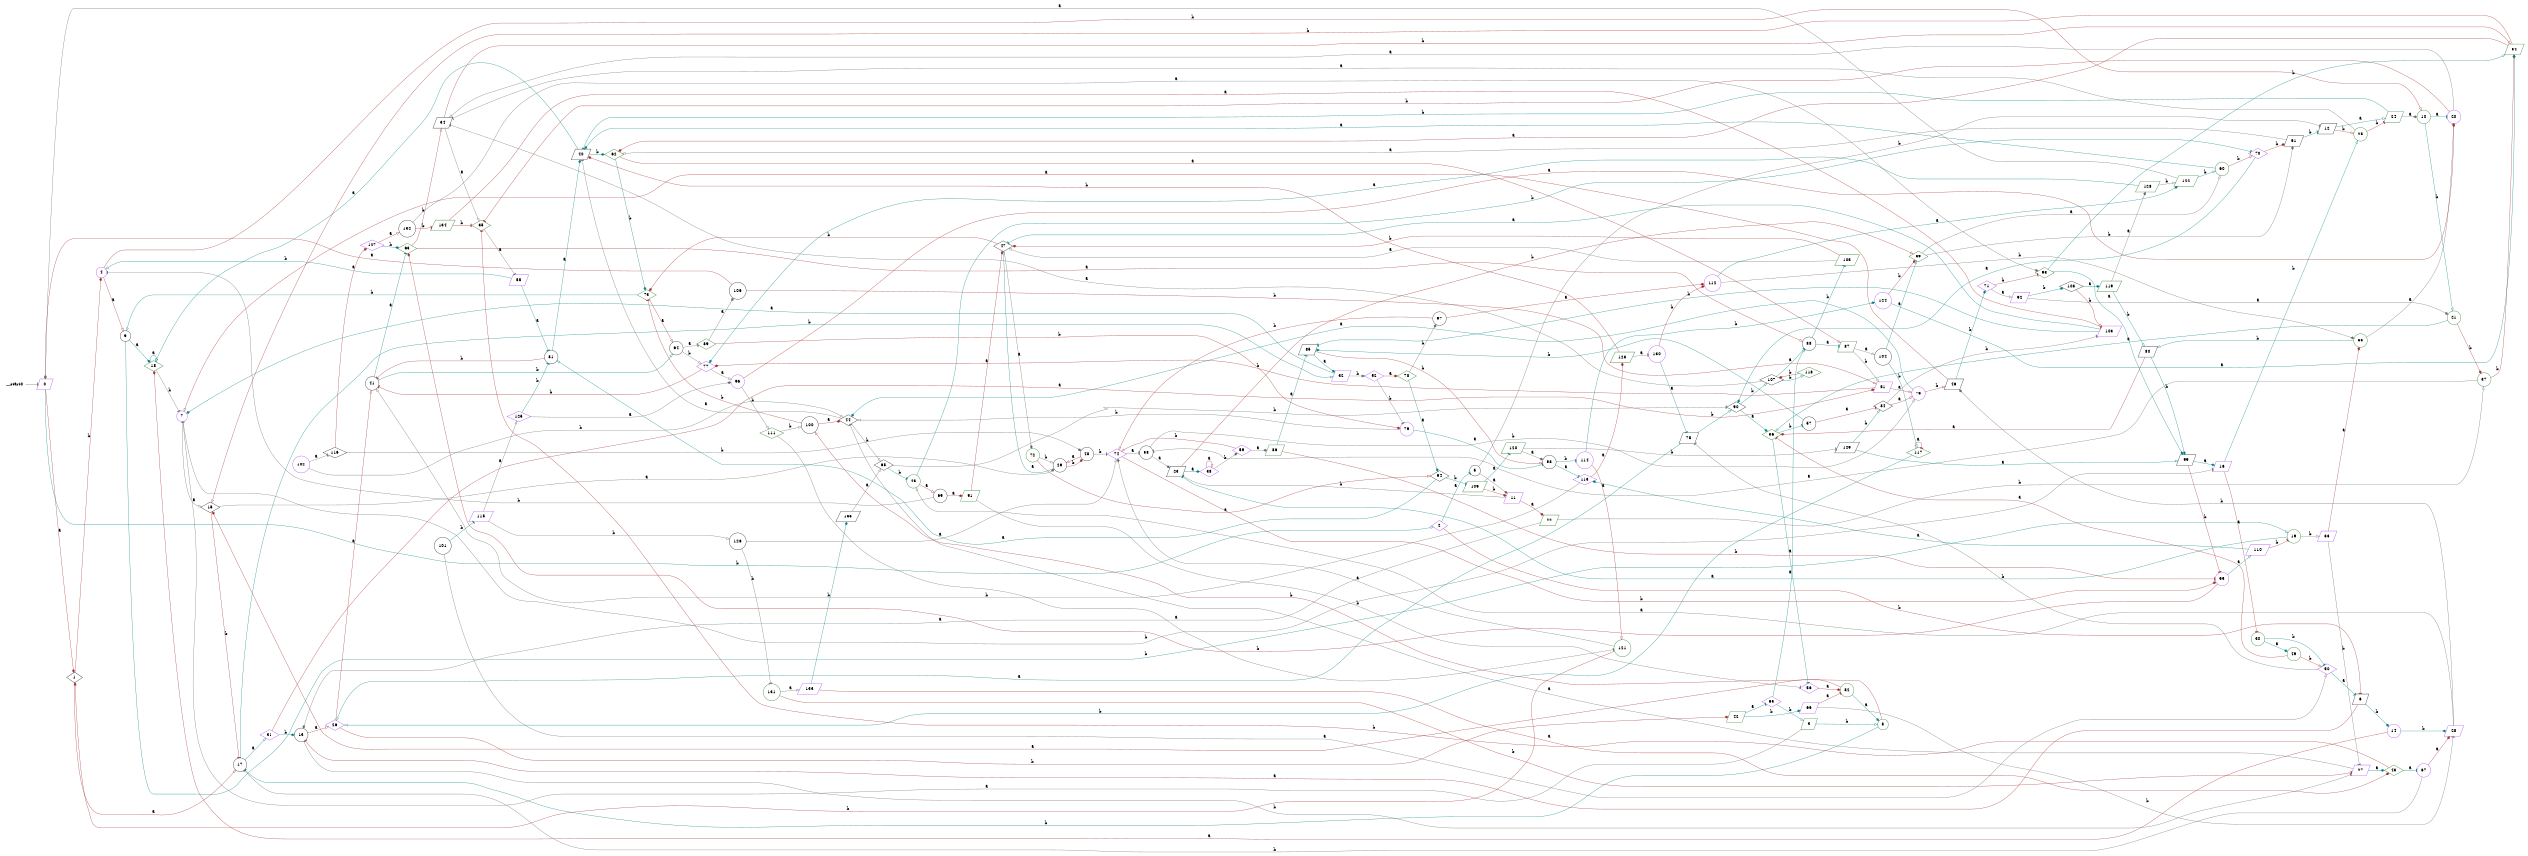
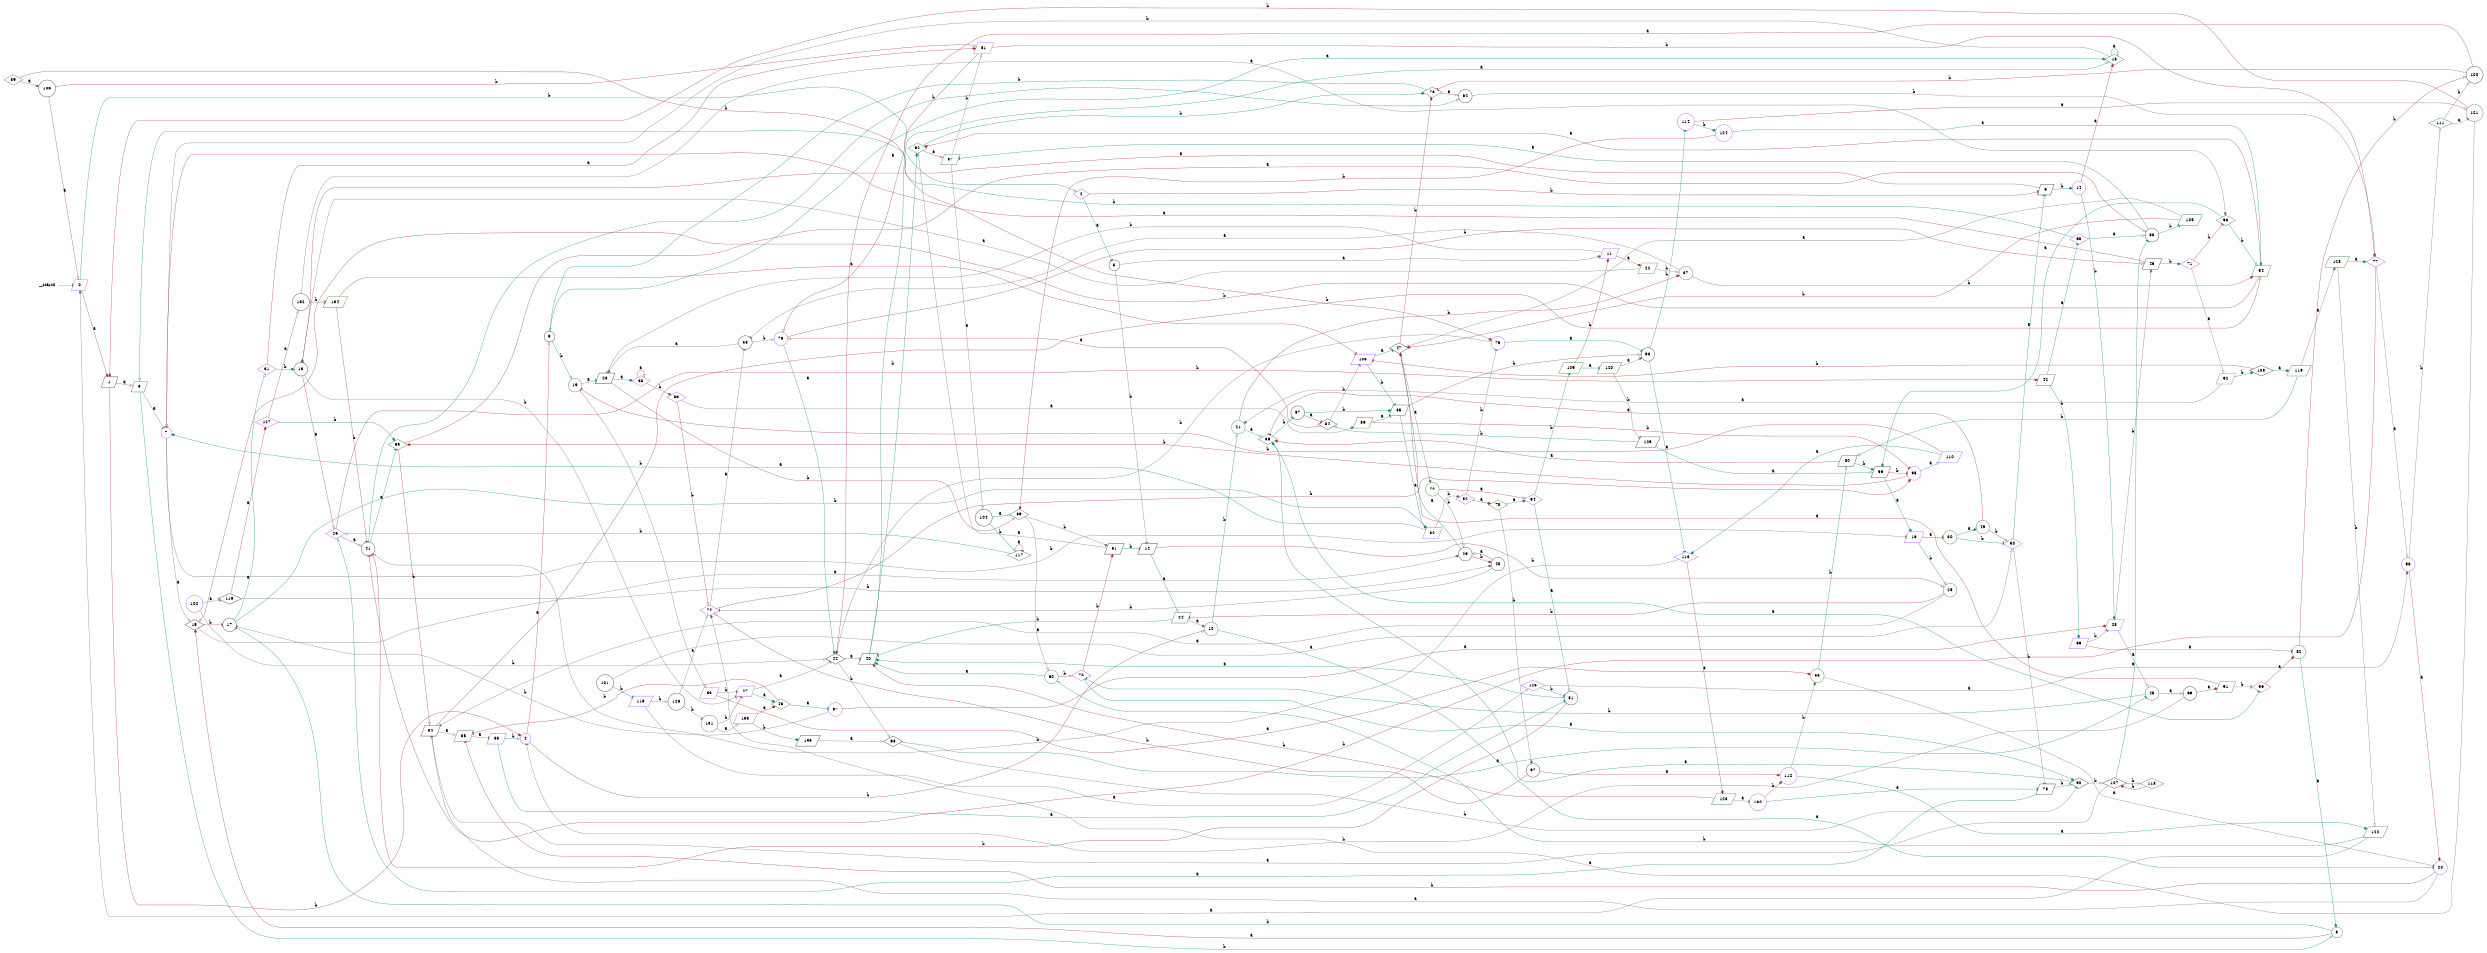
(461, 225) -> (352, 424)
(481, 225) -> (464, 736)
(2091, 305) -> (1813, 366)
(690, 346) -> none
(900, 473) -> (1498, 761)
(1440, 476) -> (1533, 500)
(75, 677) -> (110, 382)
(105, 814) -> (123, 384)
